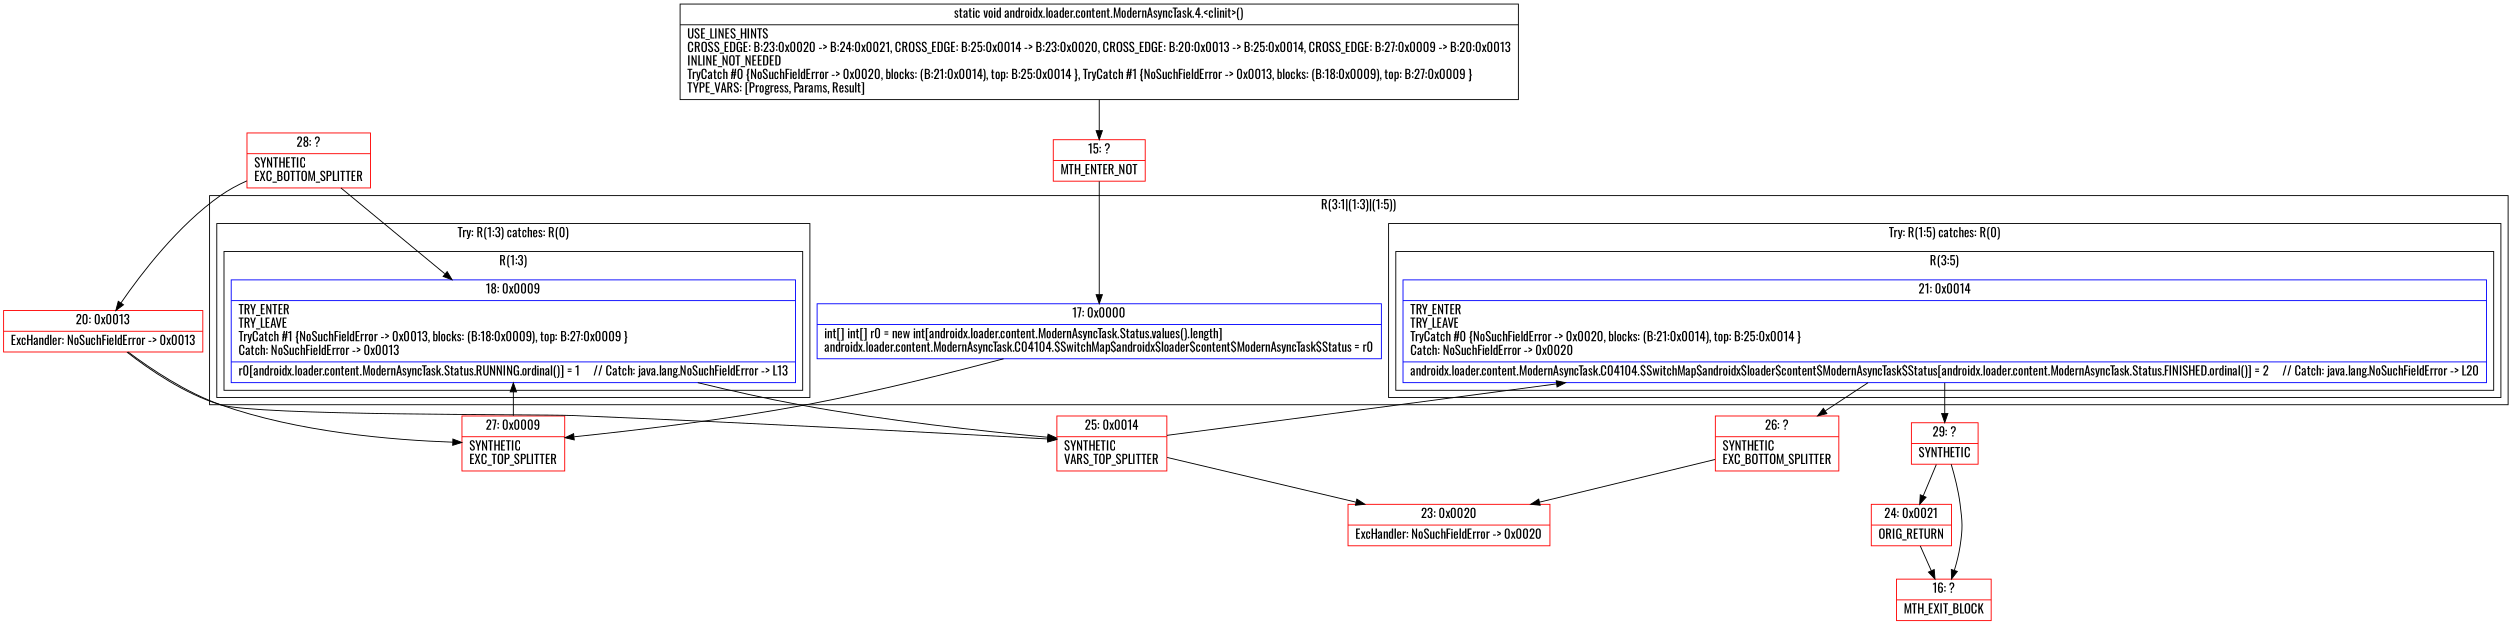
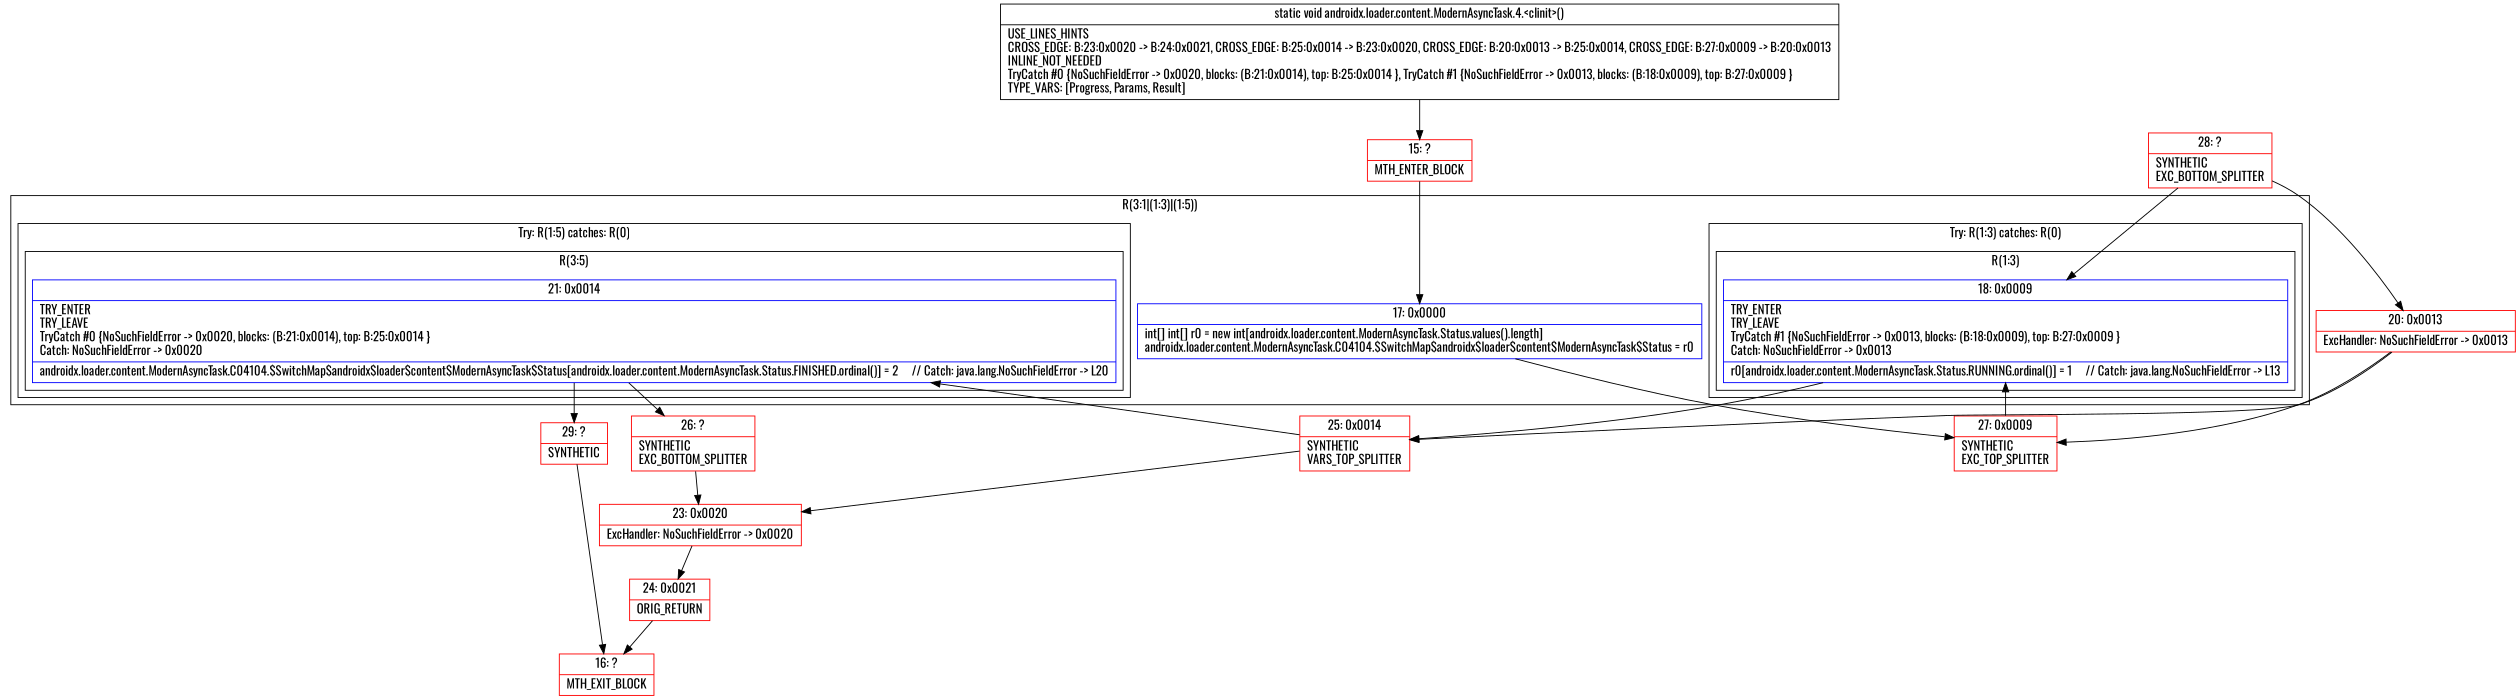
(1099, 170) -> (1420, 170)
(1930, 480) -> (687, 558)
